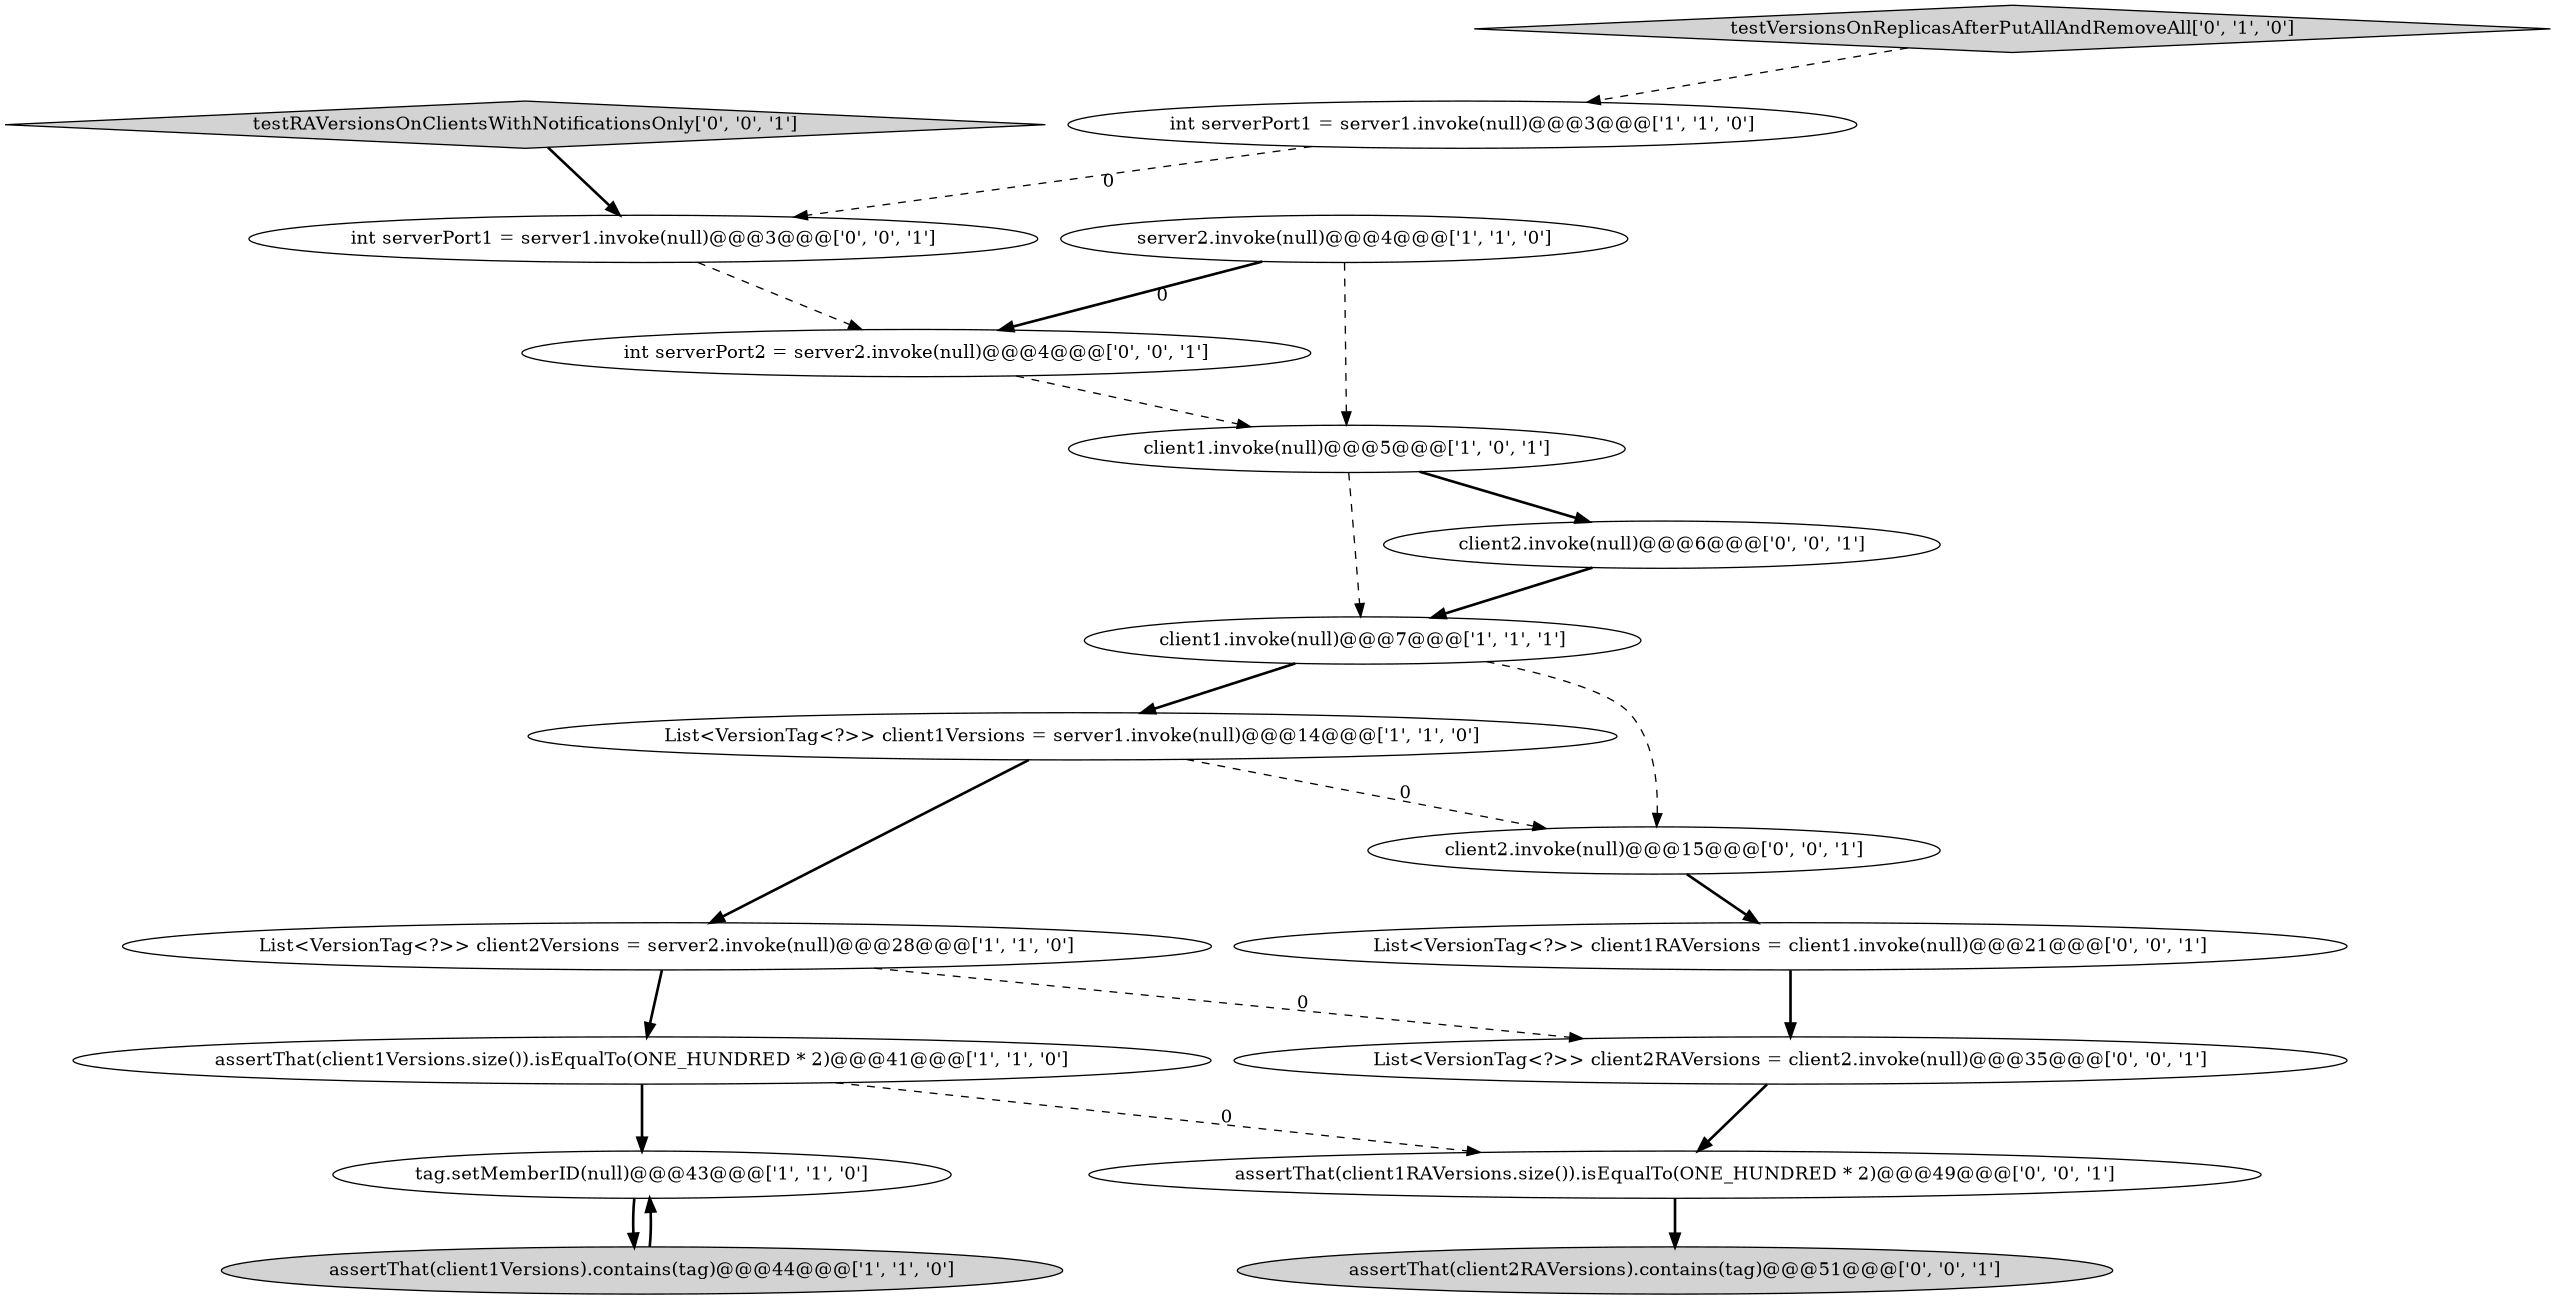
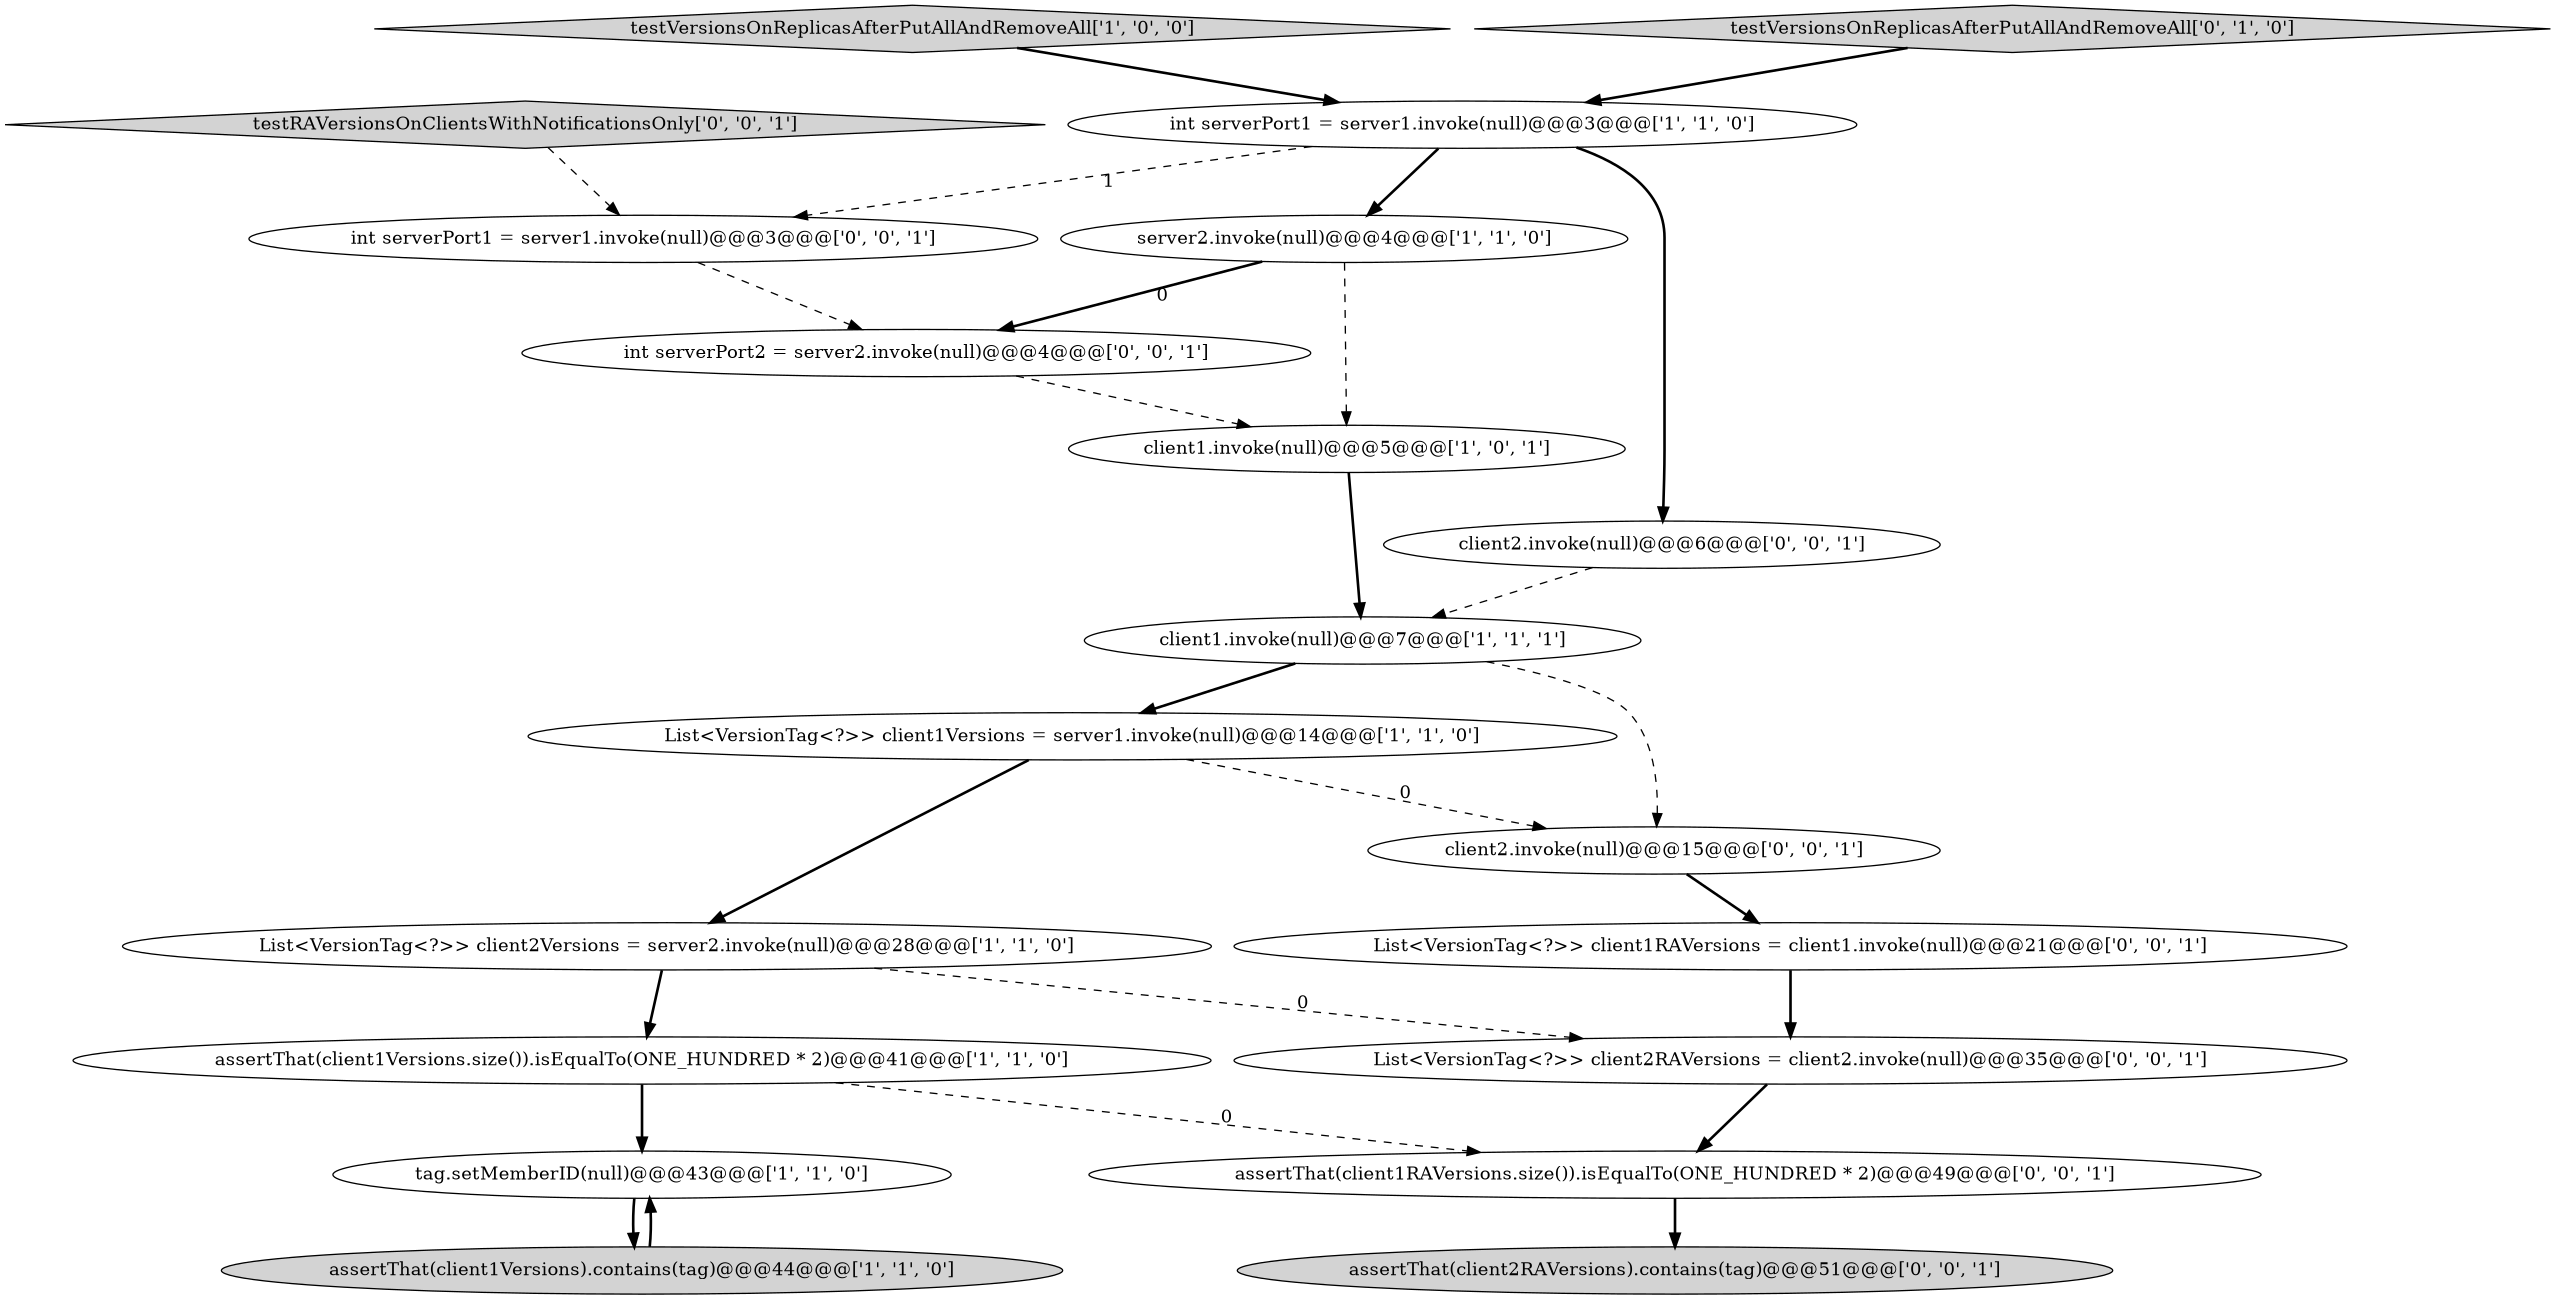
none -> (912, 29)
(1754, 74) -> (1754, 74)
(579, 177) -> (579, 177)
none -> (1408, 177)
(1109, 182) -> (1109, 182)
(1498, 495) -> (1665, 305)
(1354, 538) -> (1354, 538)
(1519, 591) -> (1519, 591)
